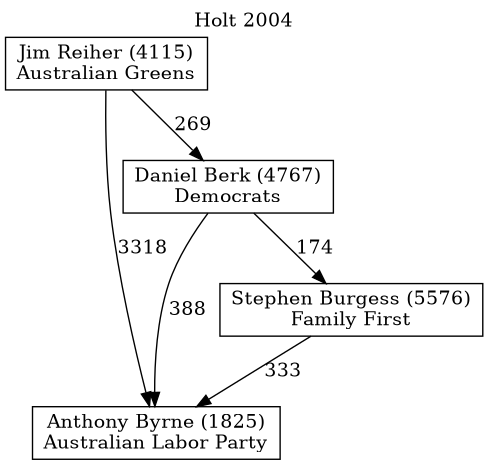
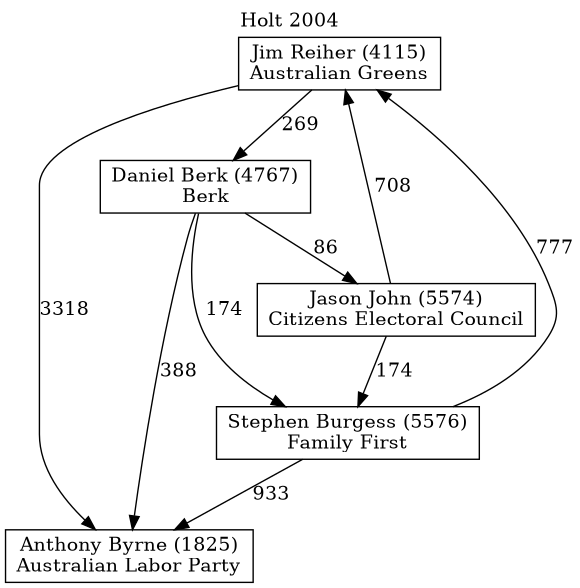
(228, 187) -> (205, 187)
none -> (533, 252)
none -> (396, 310)
(284, 371) -> (272, 495)
